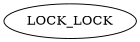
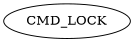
(70, 21) -> (67, 21)
